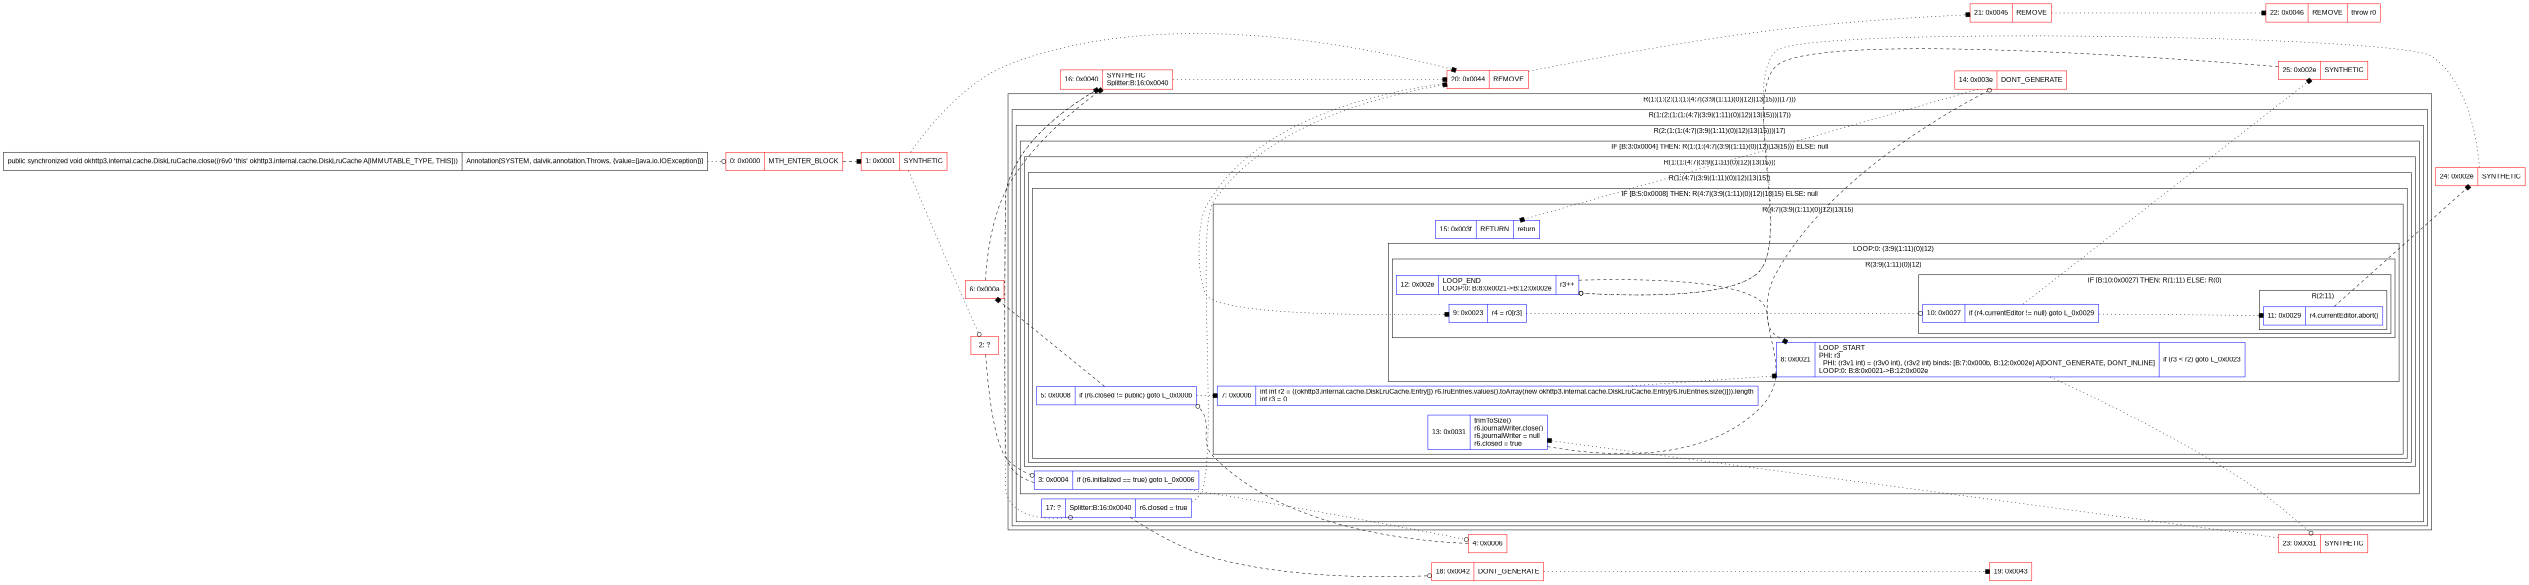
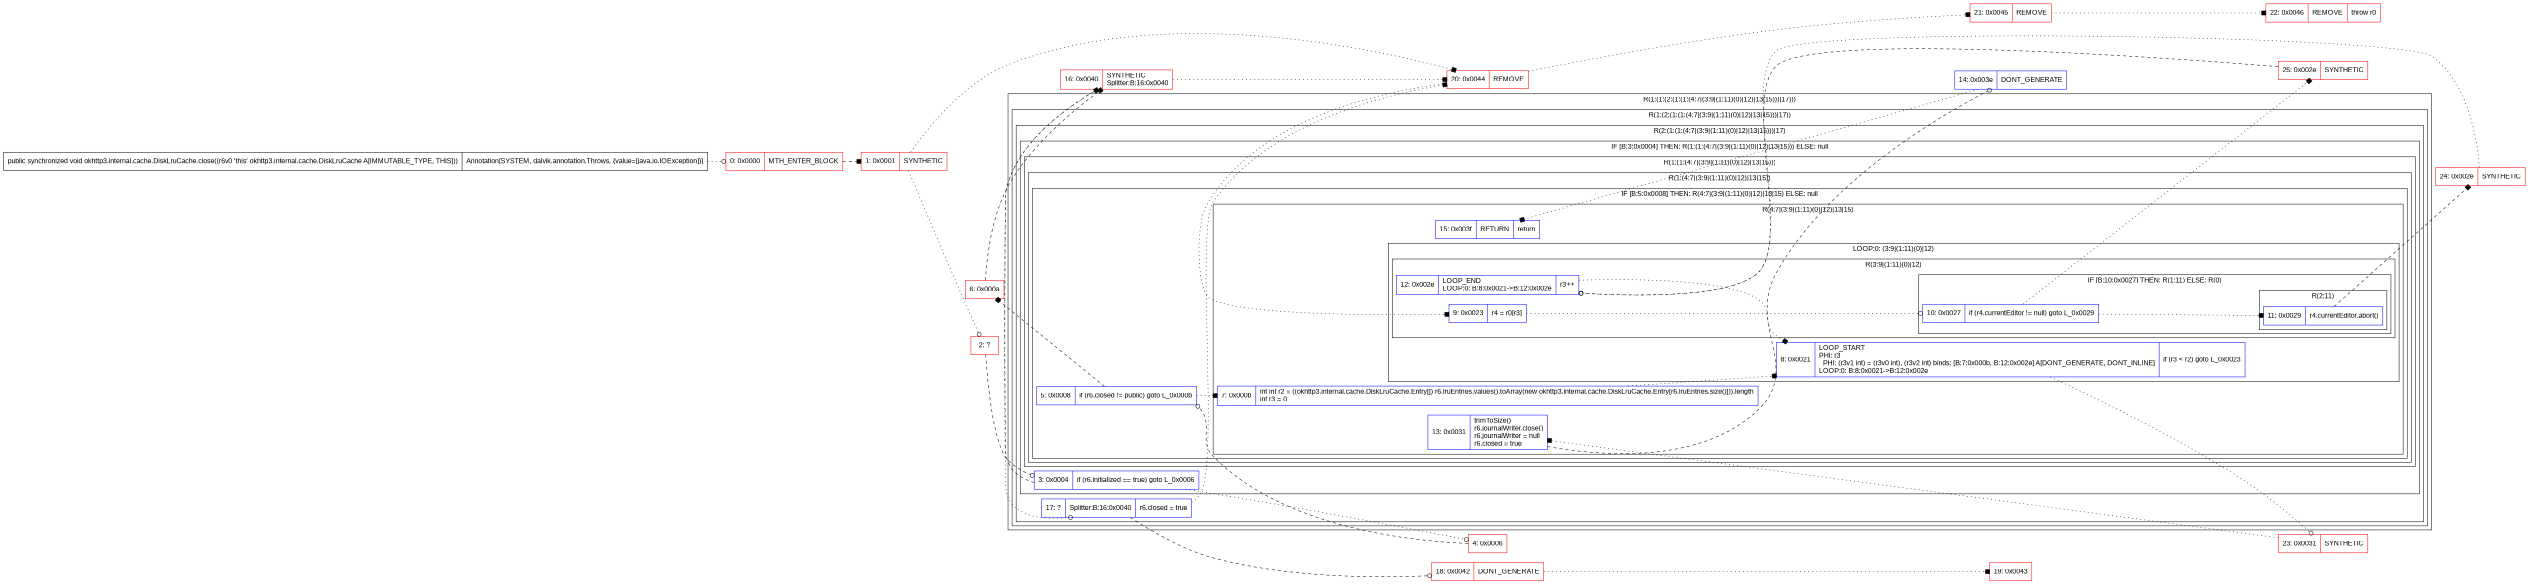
(2011, 80) -> (2011, 80)
(1694, 283) -> (1694, 283)
